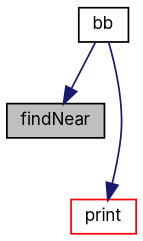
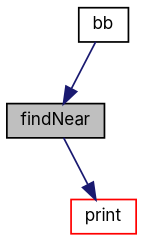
(121, 112) -> (76, 161)
